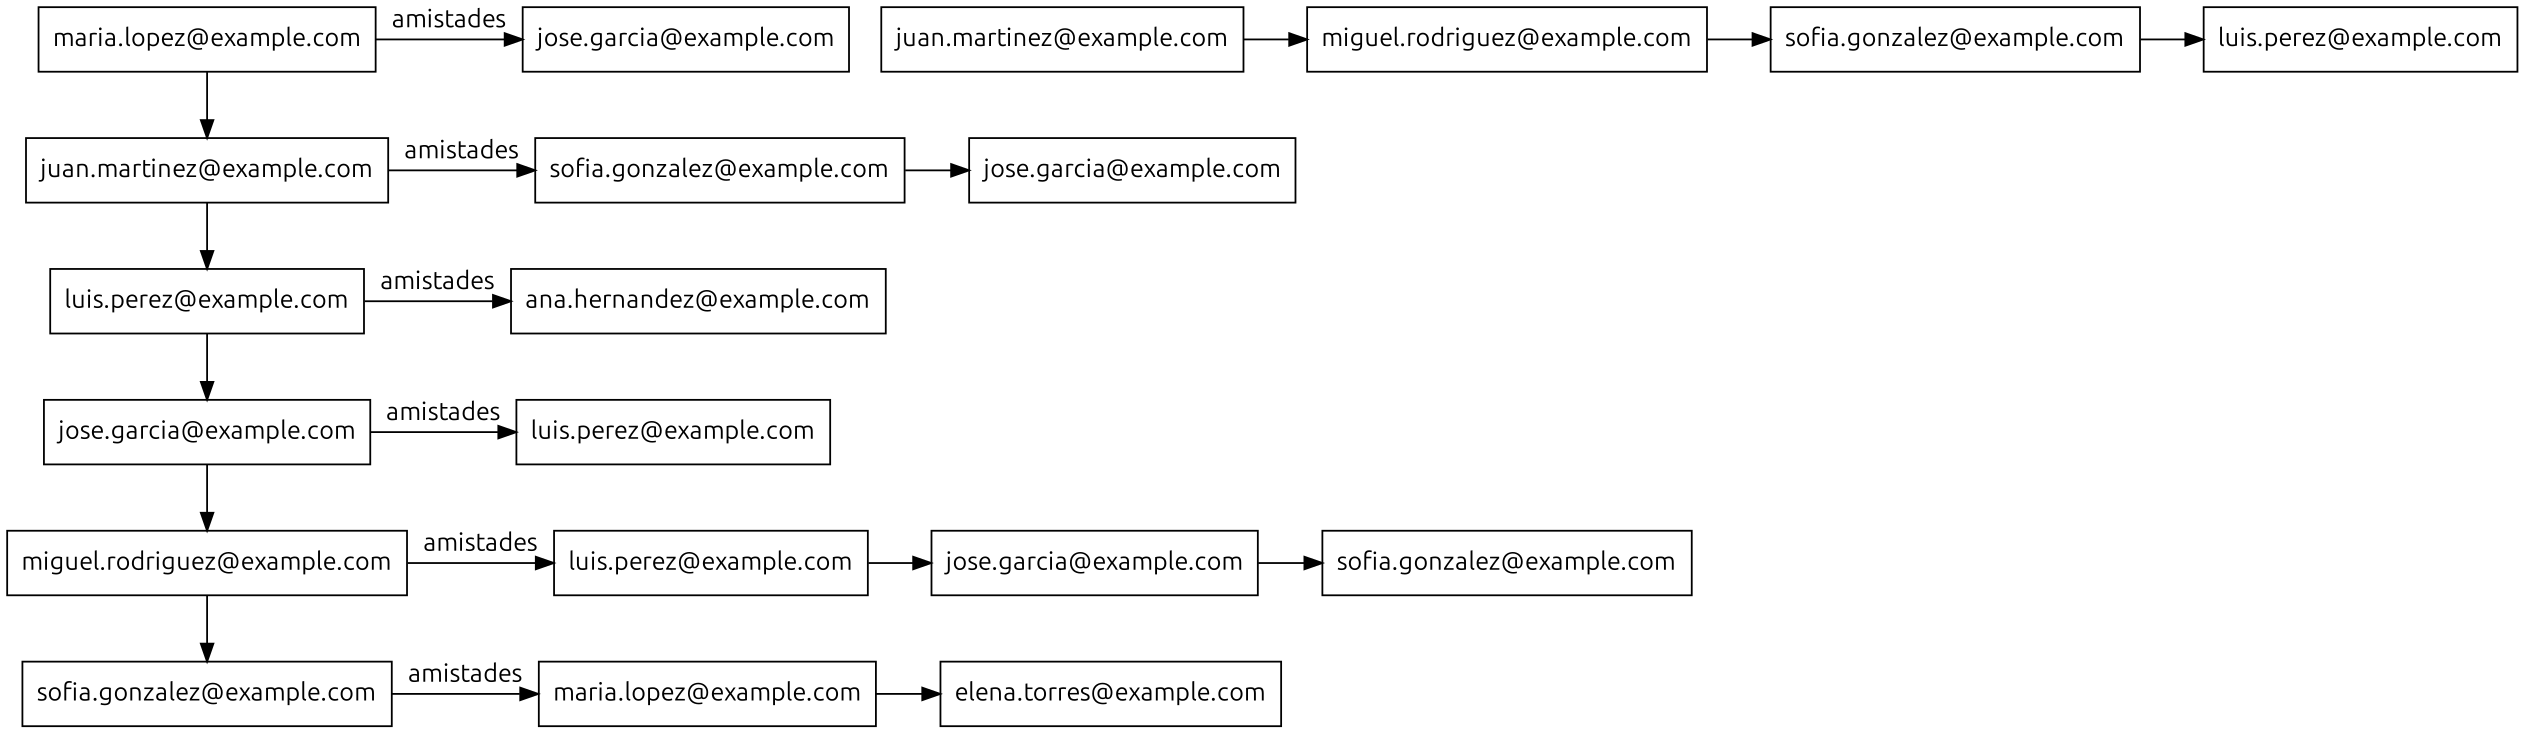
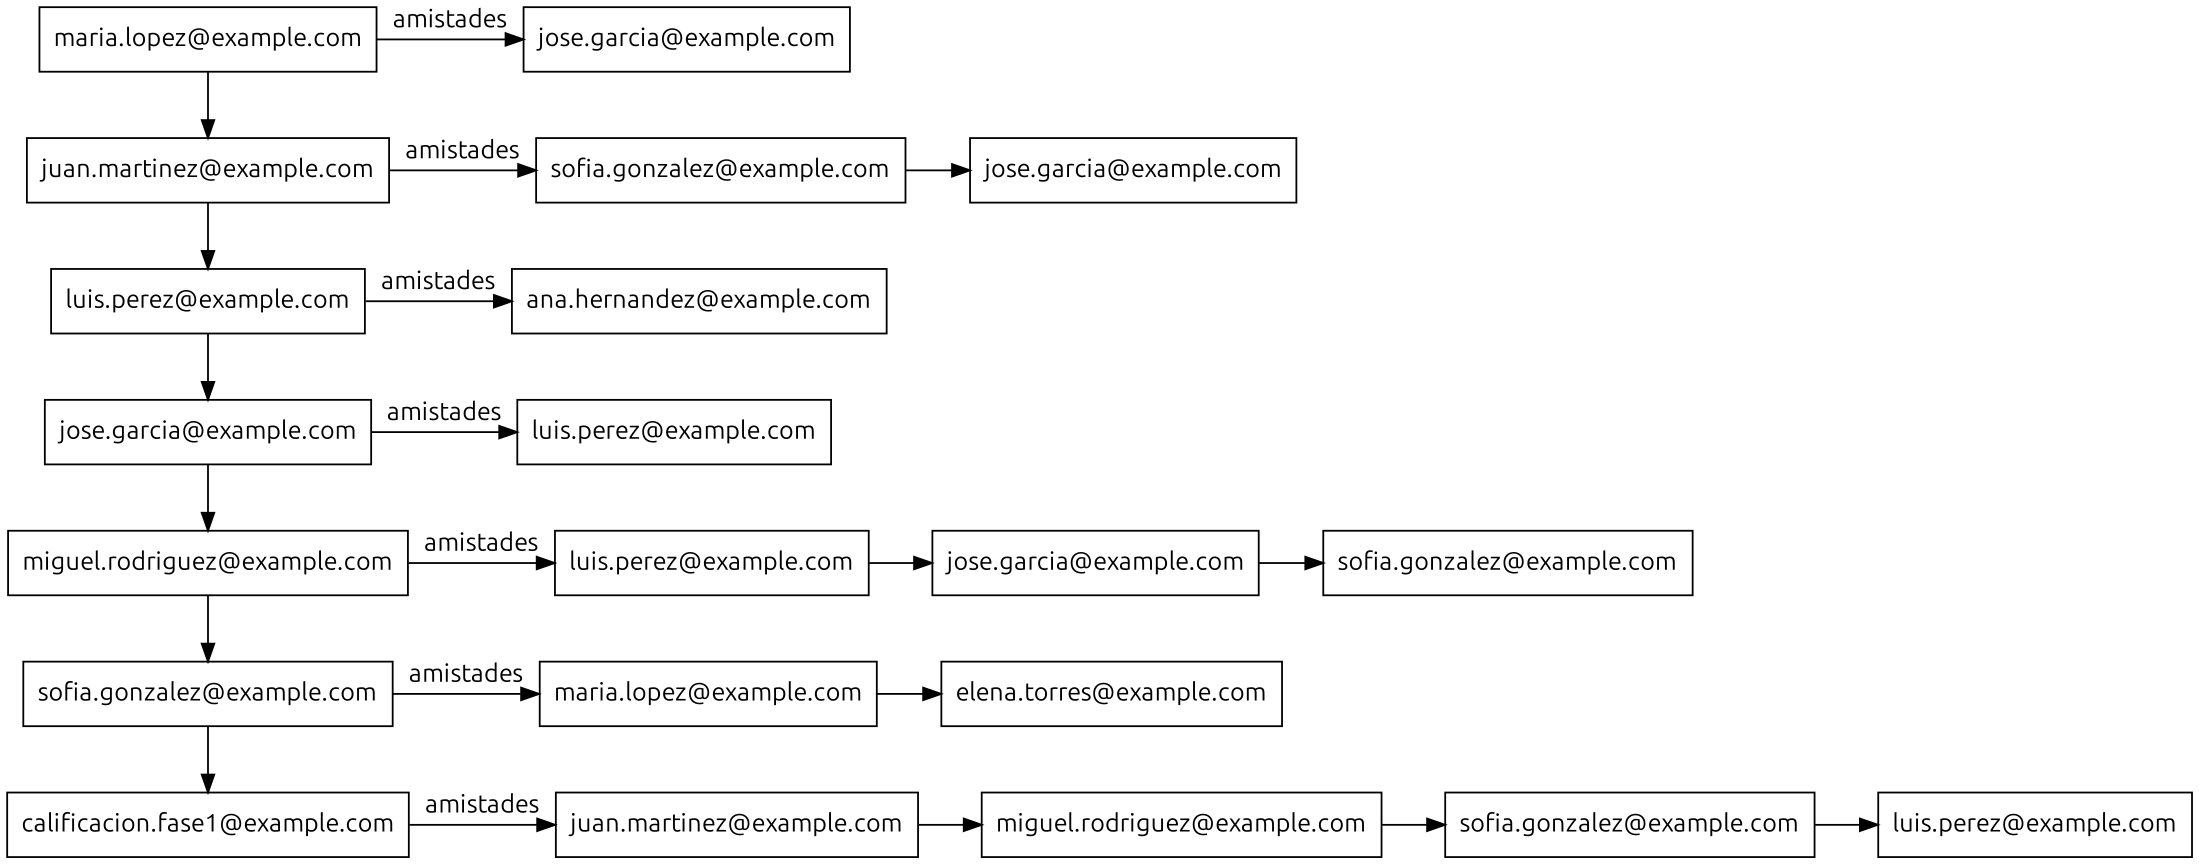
none -> (208, 825)
